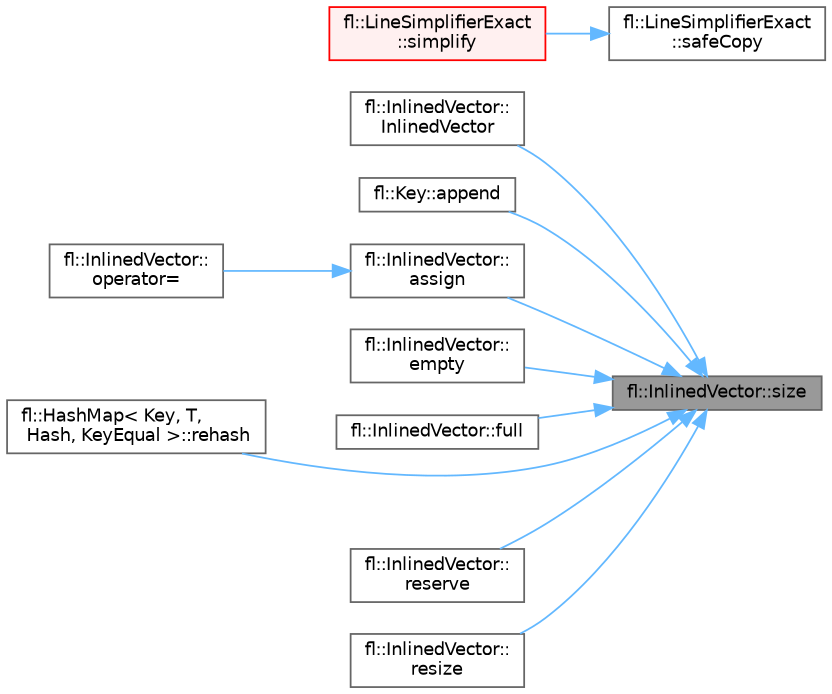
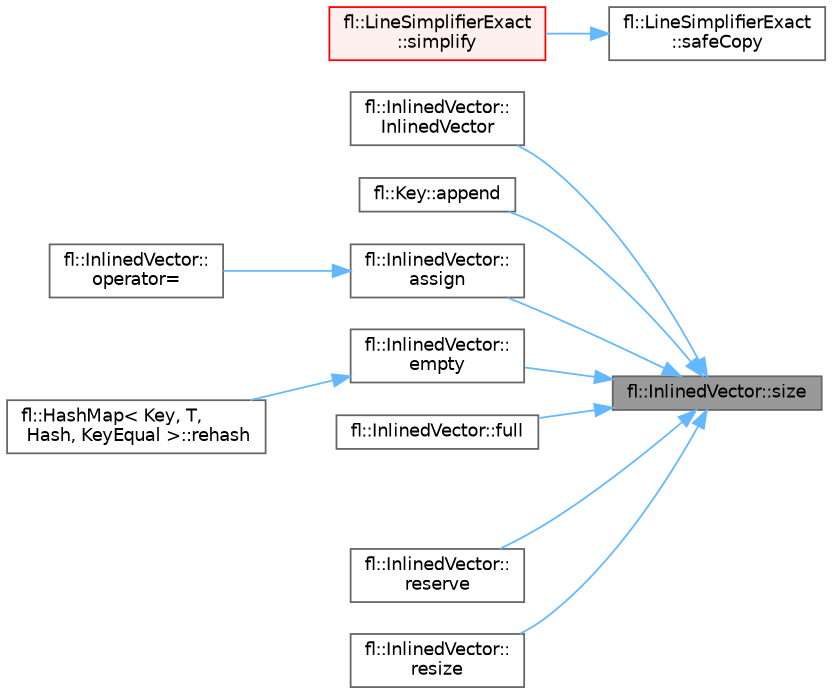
(460, 475) -> (292, 390)
